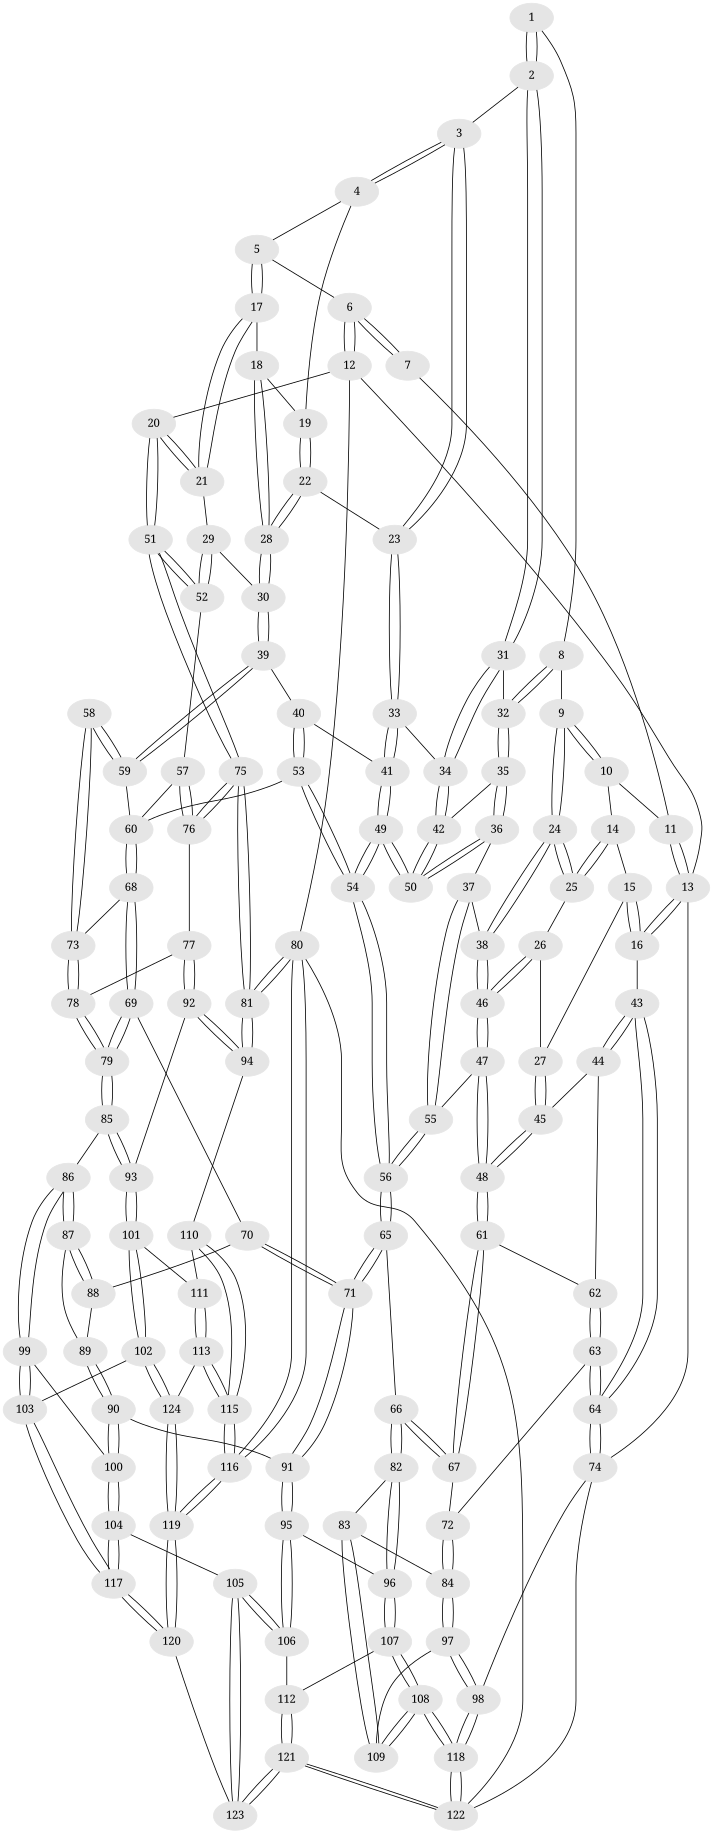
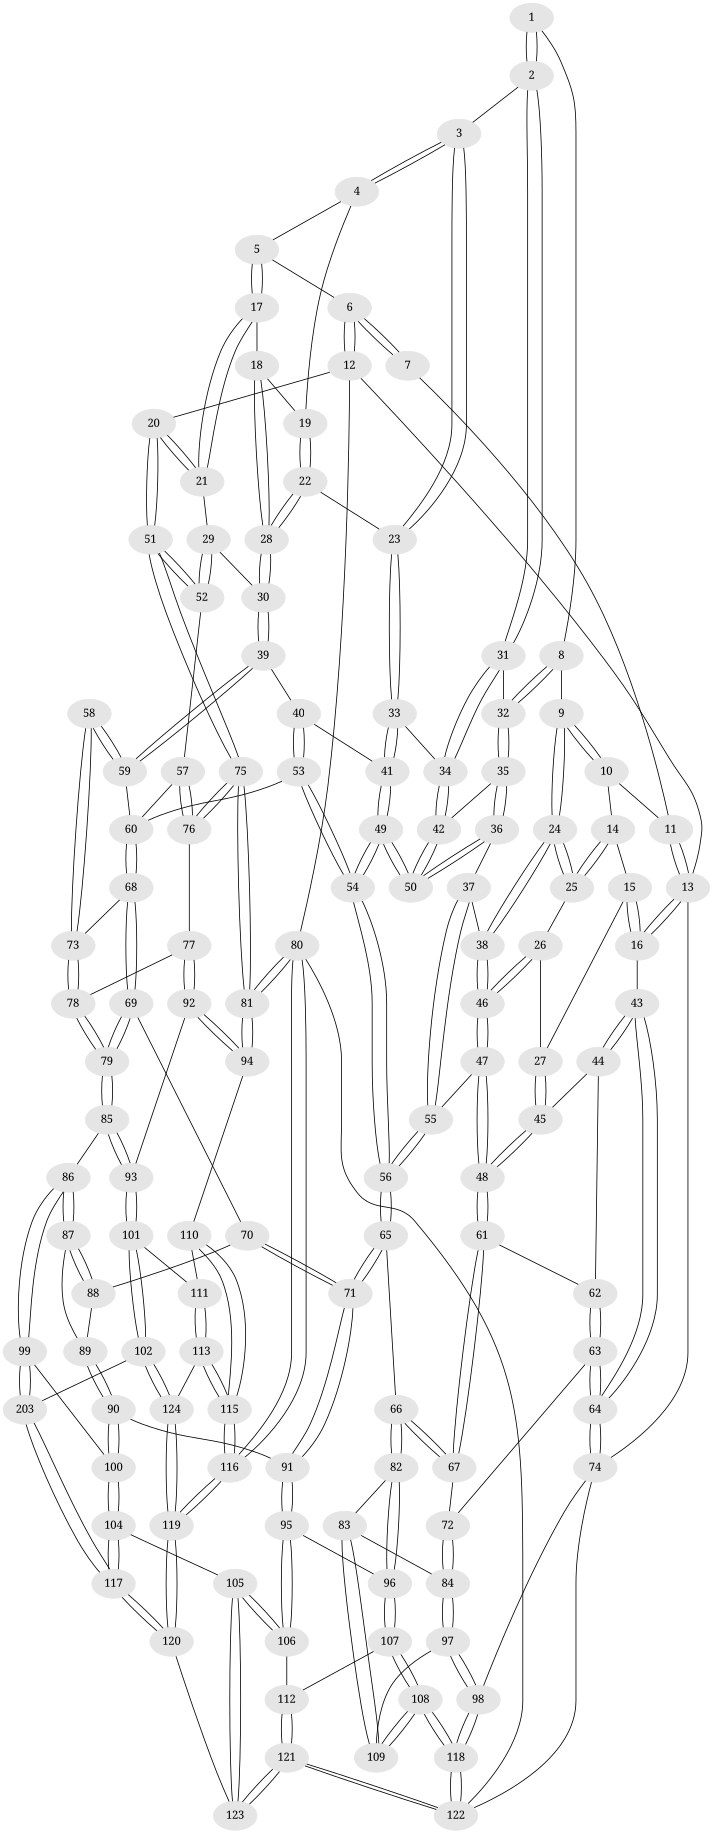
(25, 1410) -> (25, 1410)
